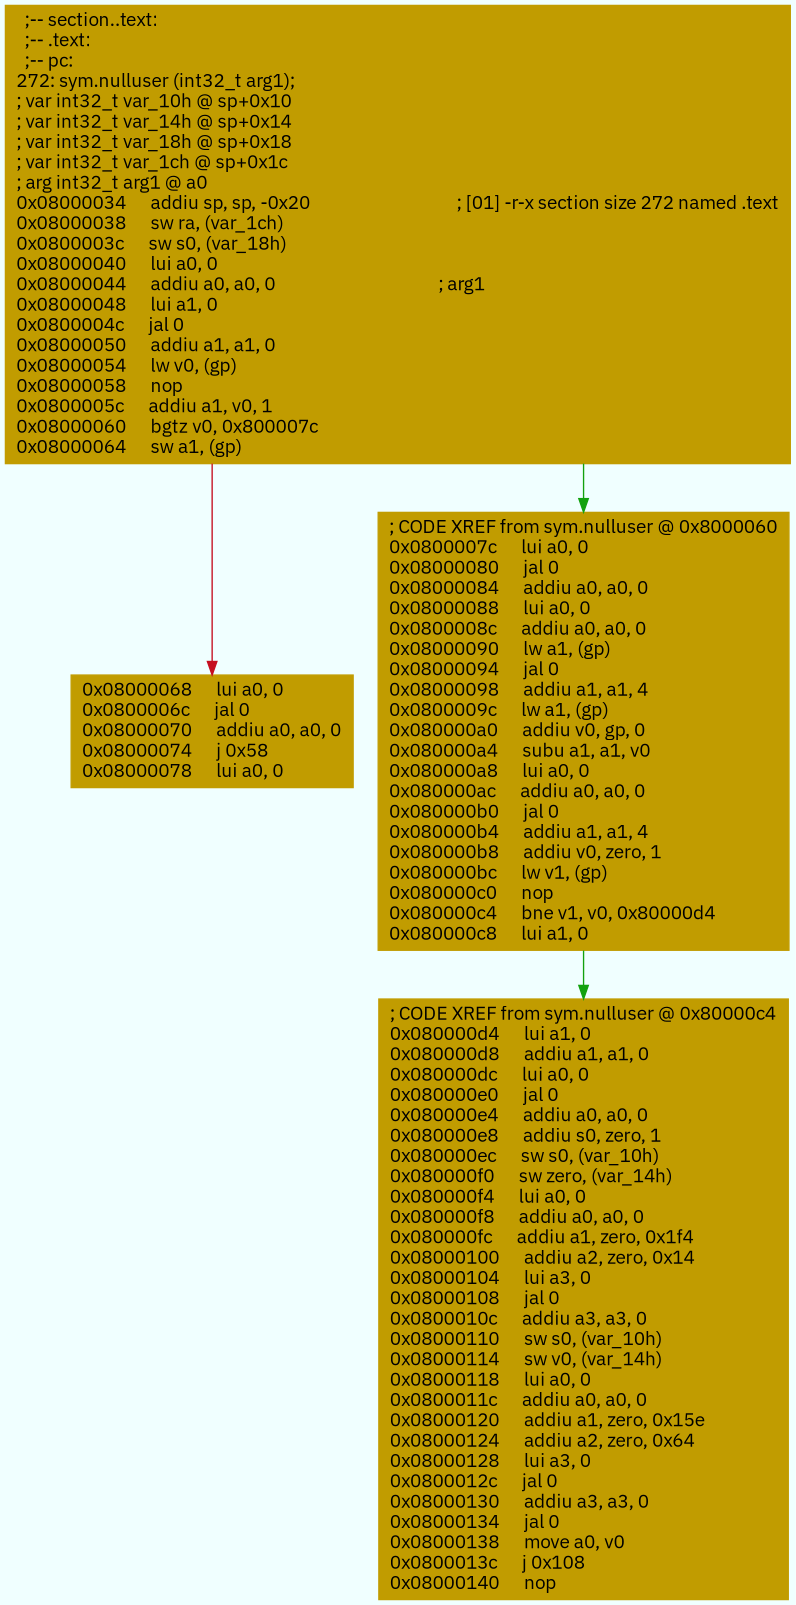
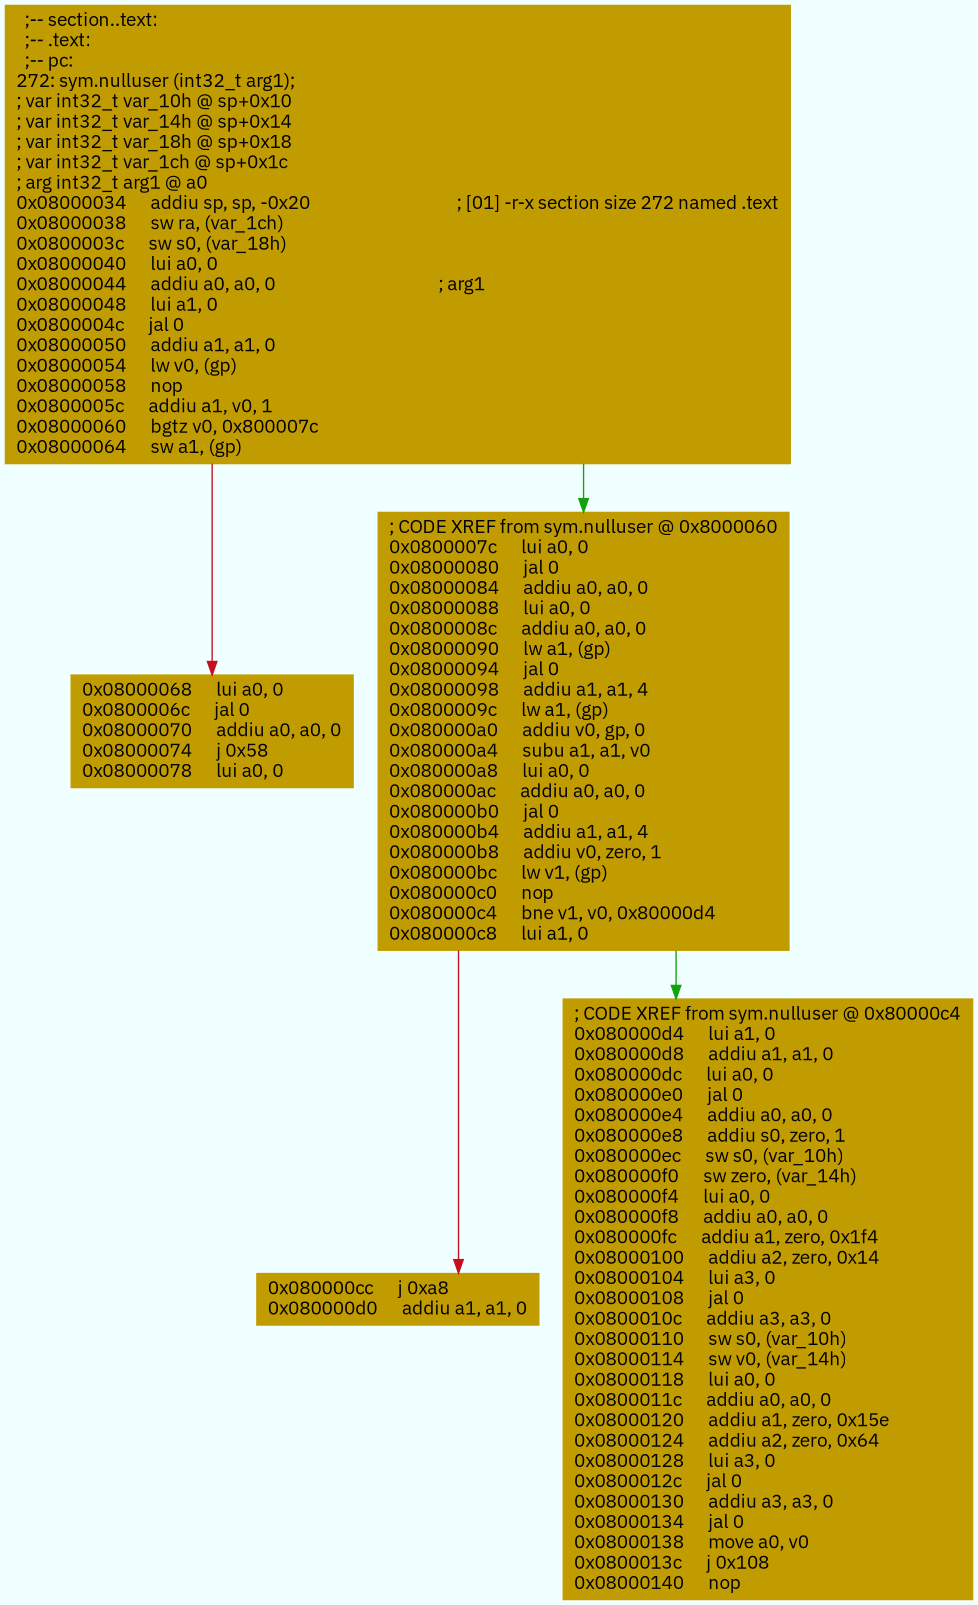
none -> (398, 1299)
